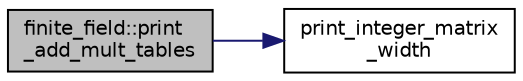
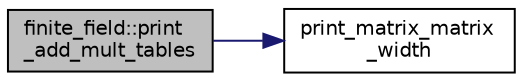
(399, 41) -> (399, 41)
